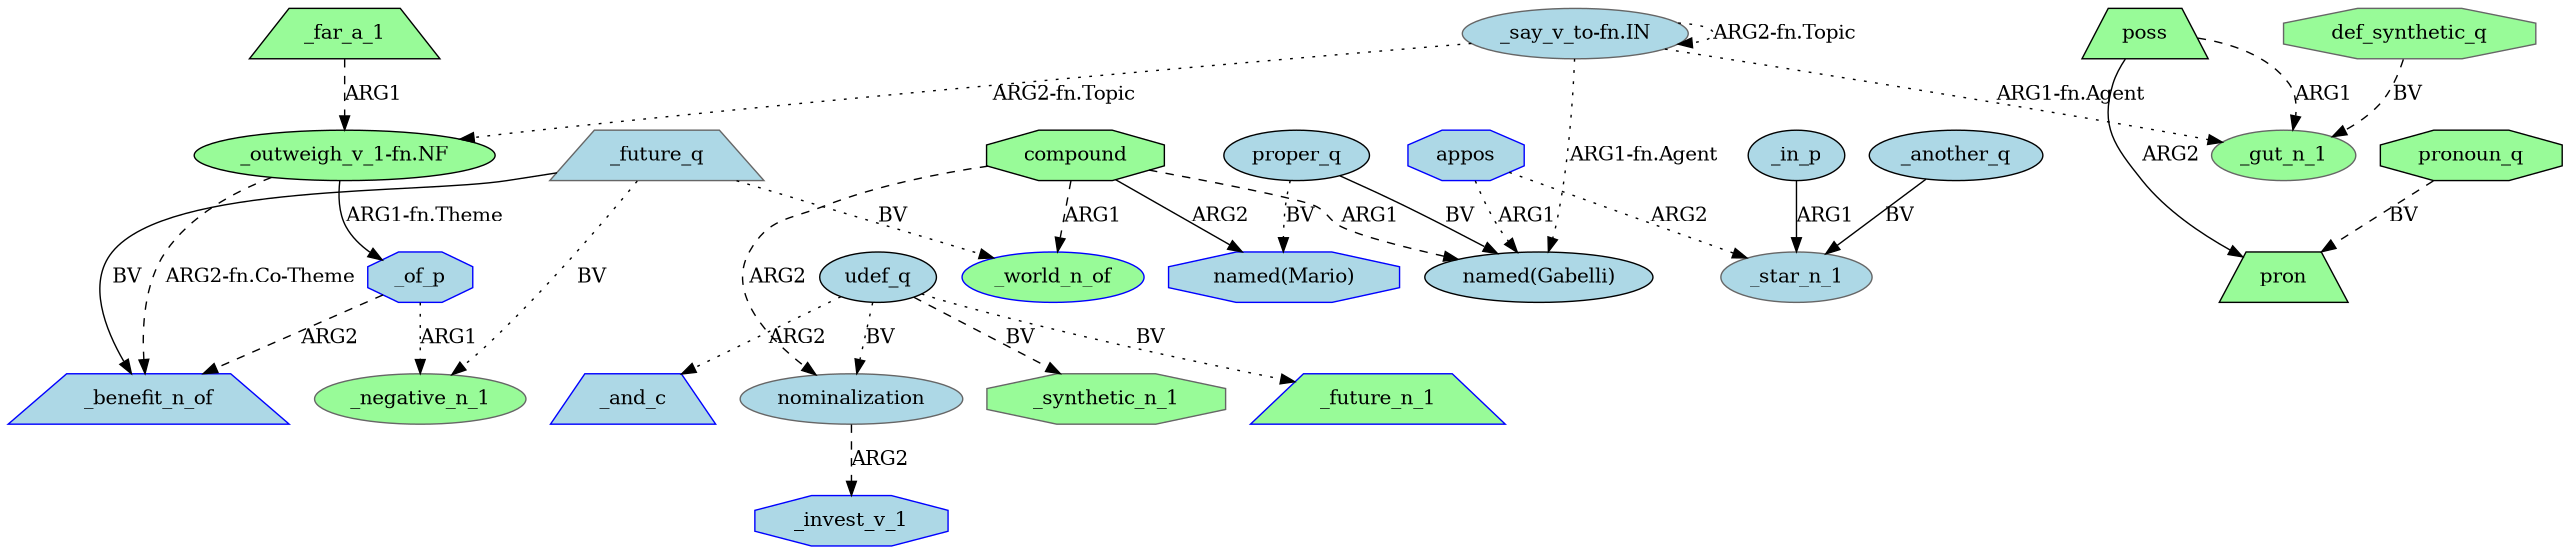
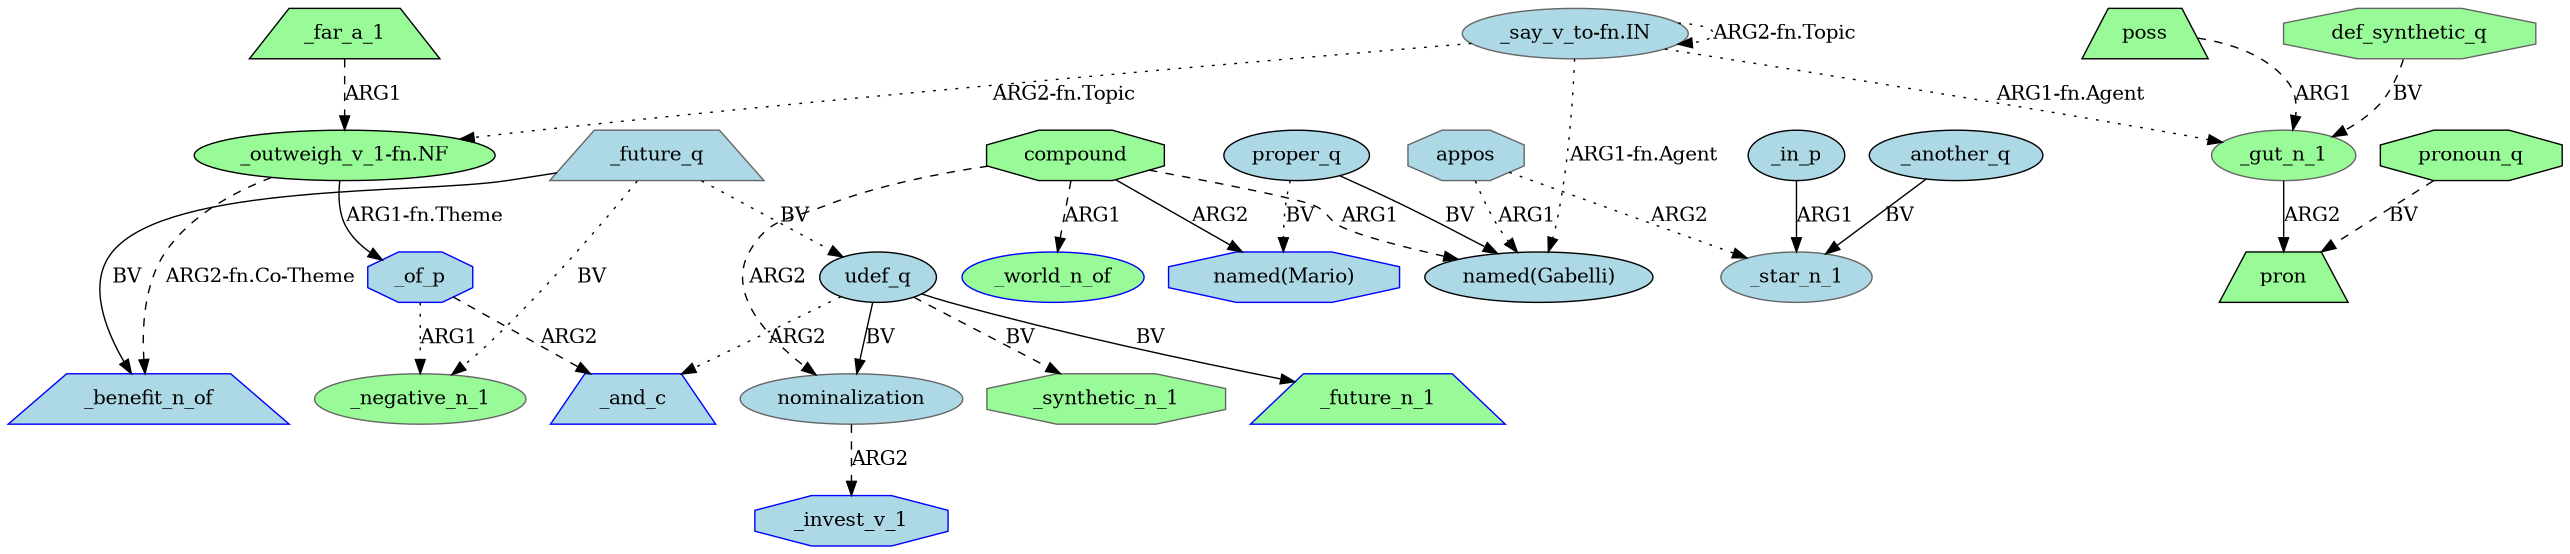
(1466, 155) -> (1466, 155)
(2135, 172) -> (2284, 209)
(858, 217) -> (766, 216)
(300, 331) -> (515, 332)
(866, 331) -> (866, 331)
(1100, 340) -> (1100, 340)
